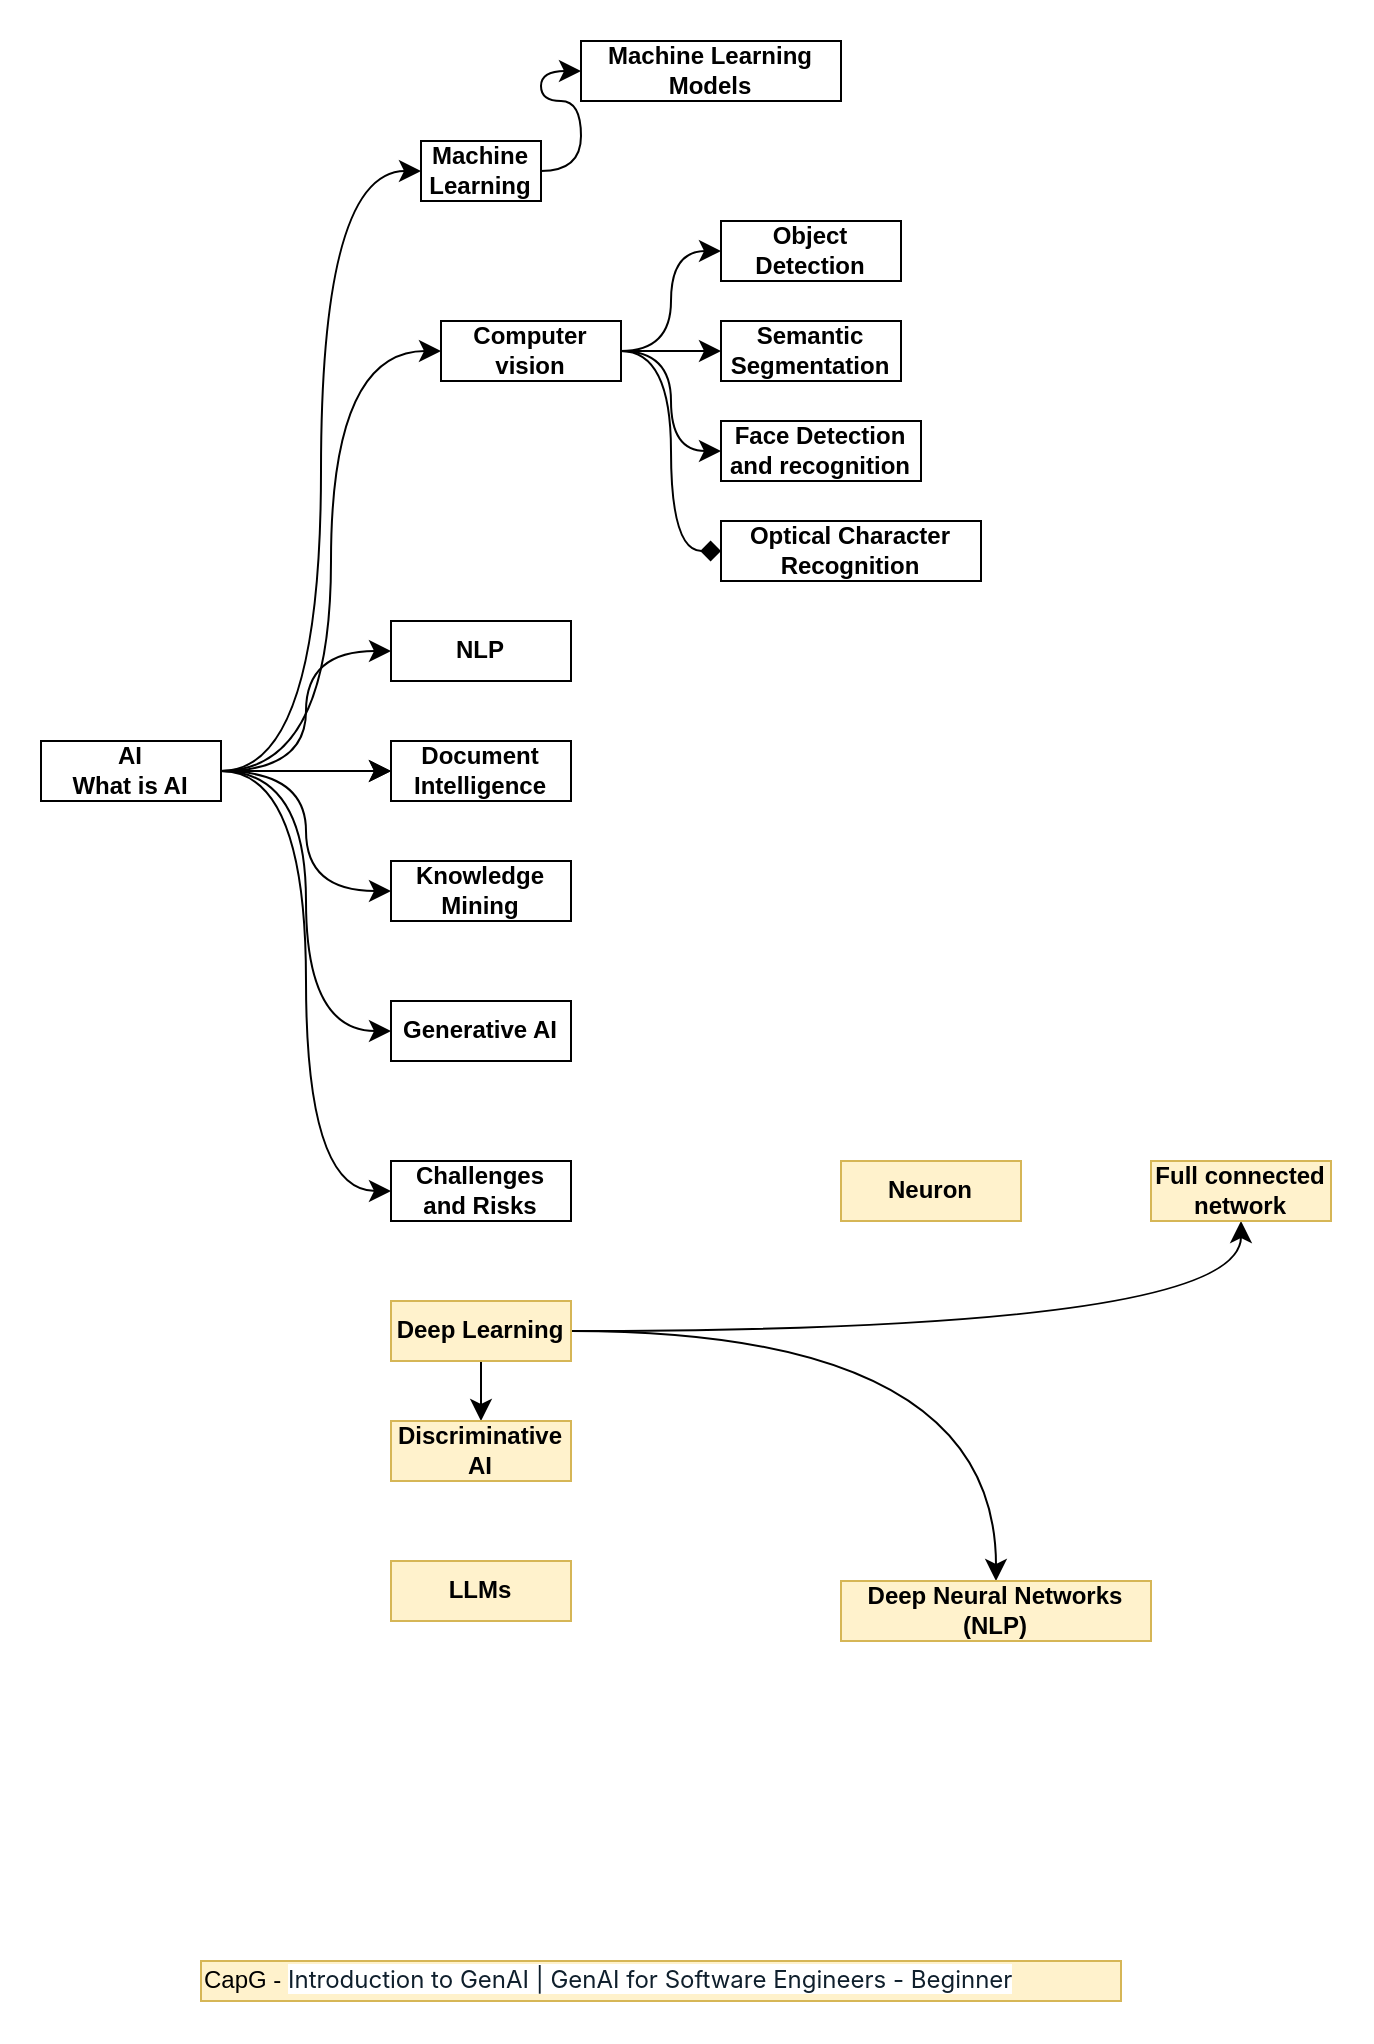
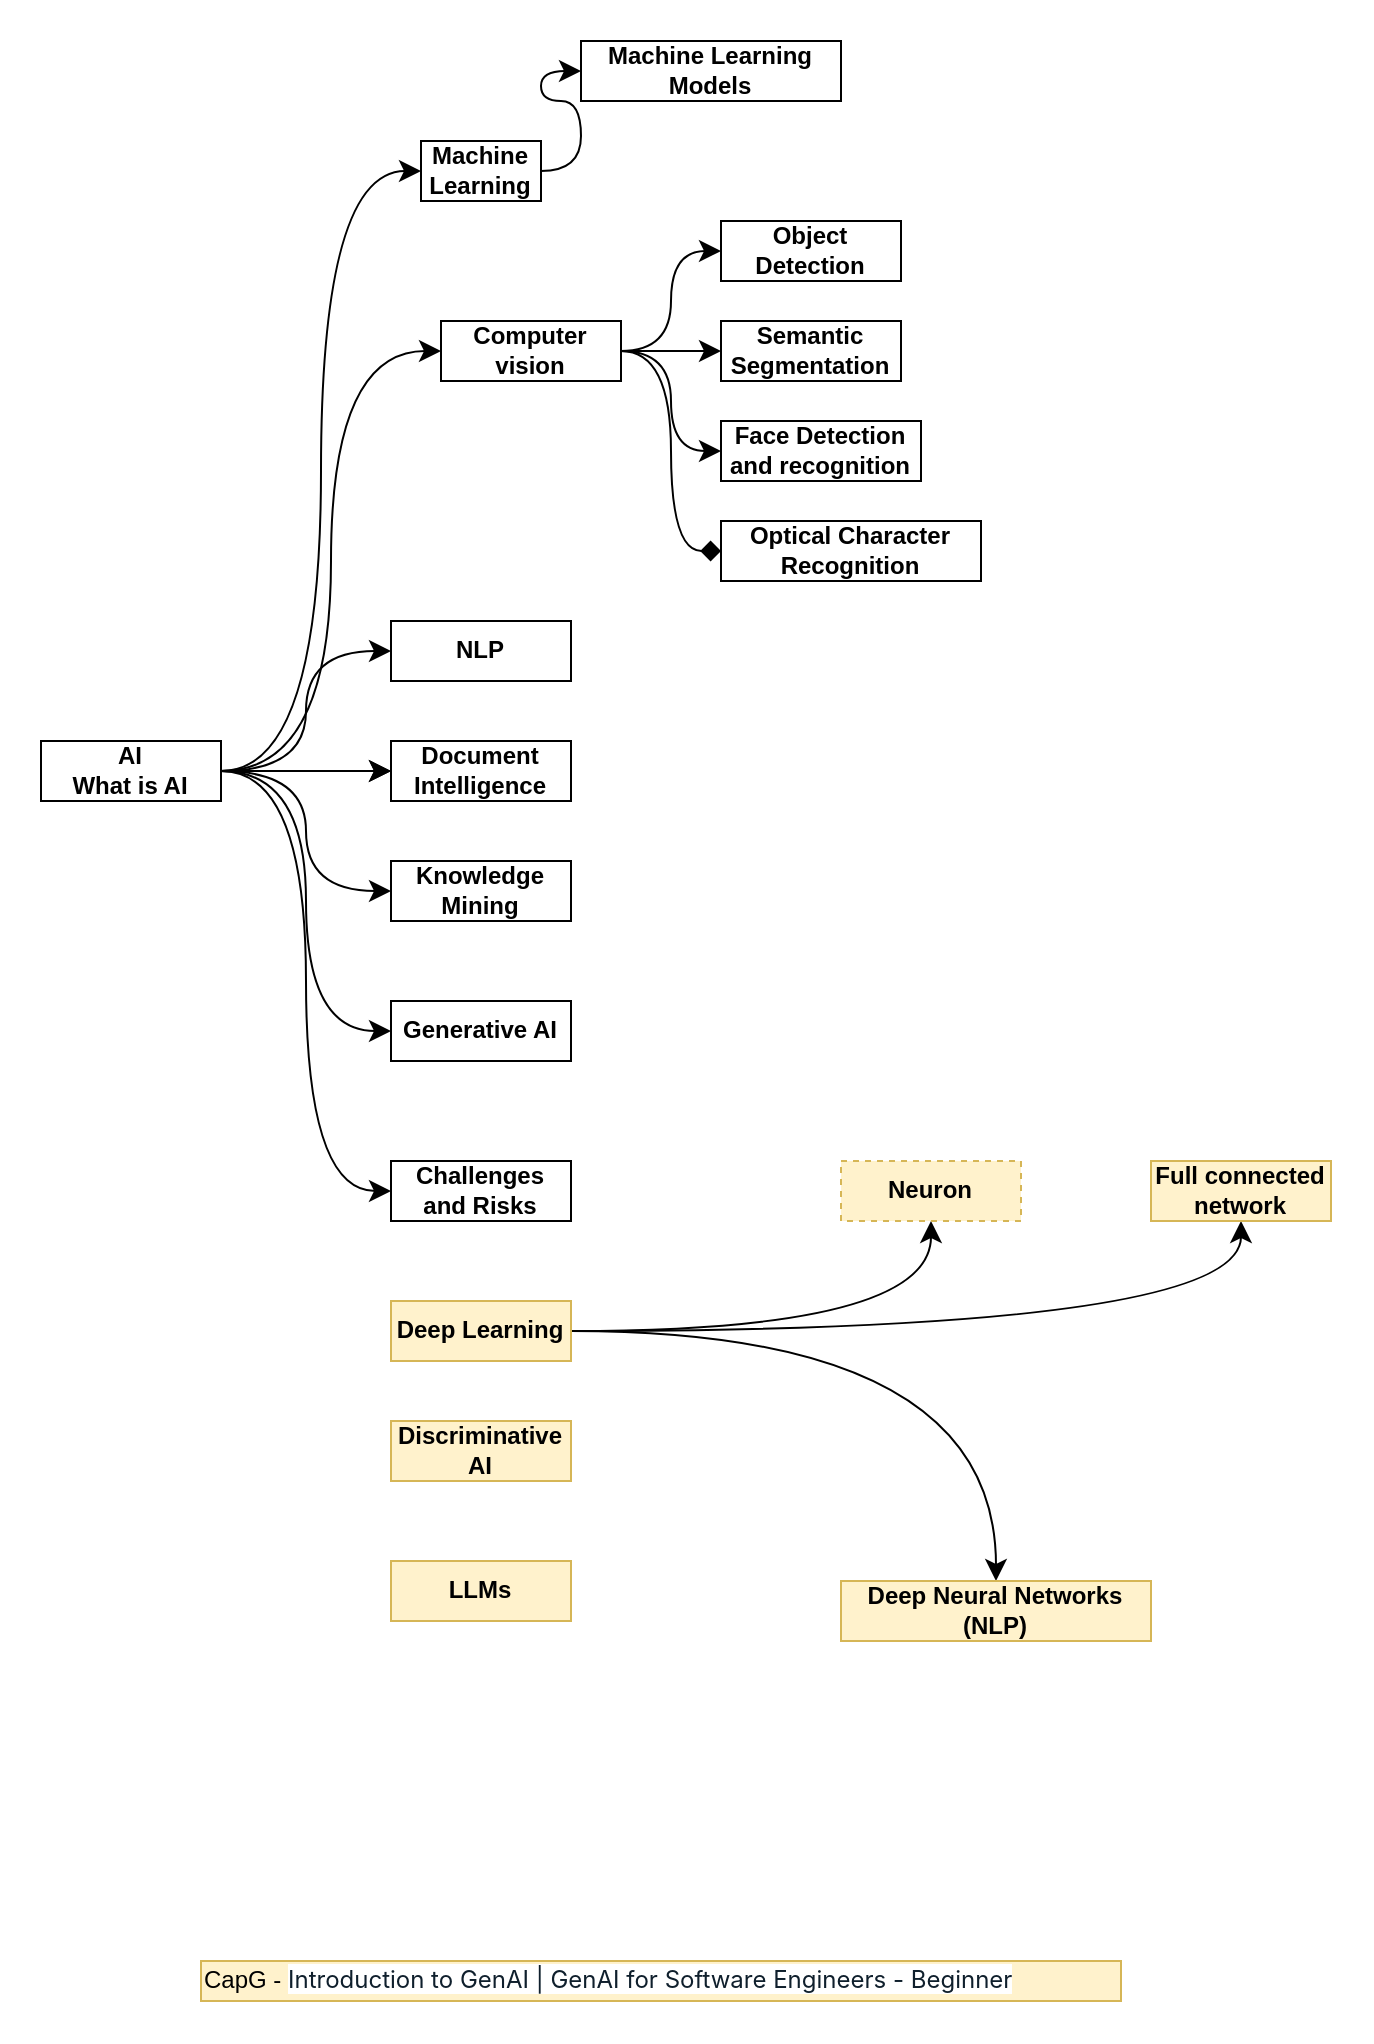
(931, 1191) -> (931, 1191)
(481, 1387) -> (817, 1313)
